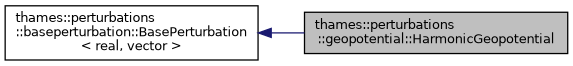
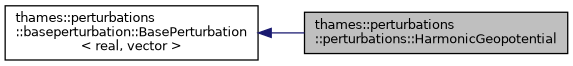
(436, 33) -> (436, 33)
